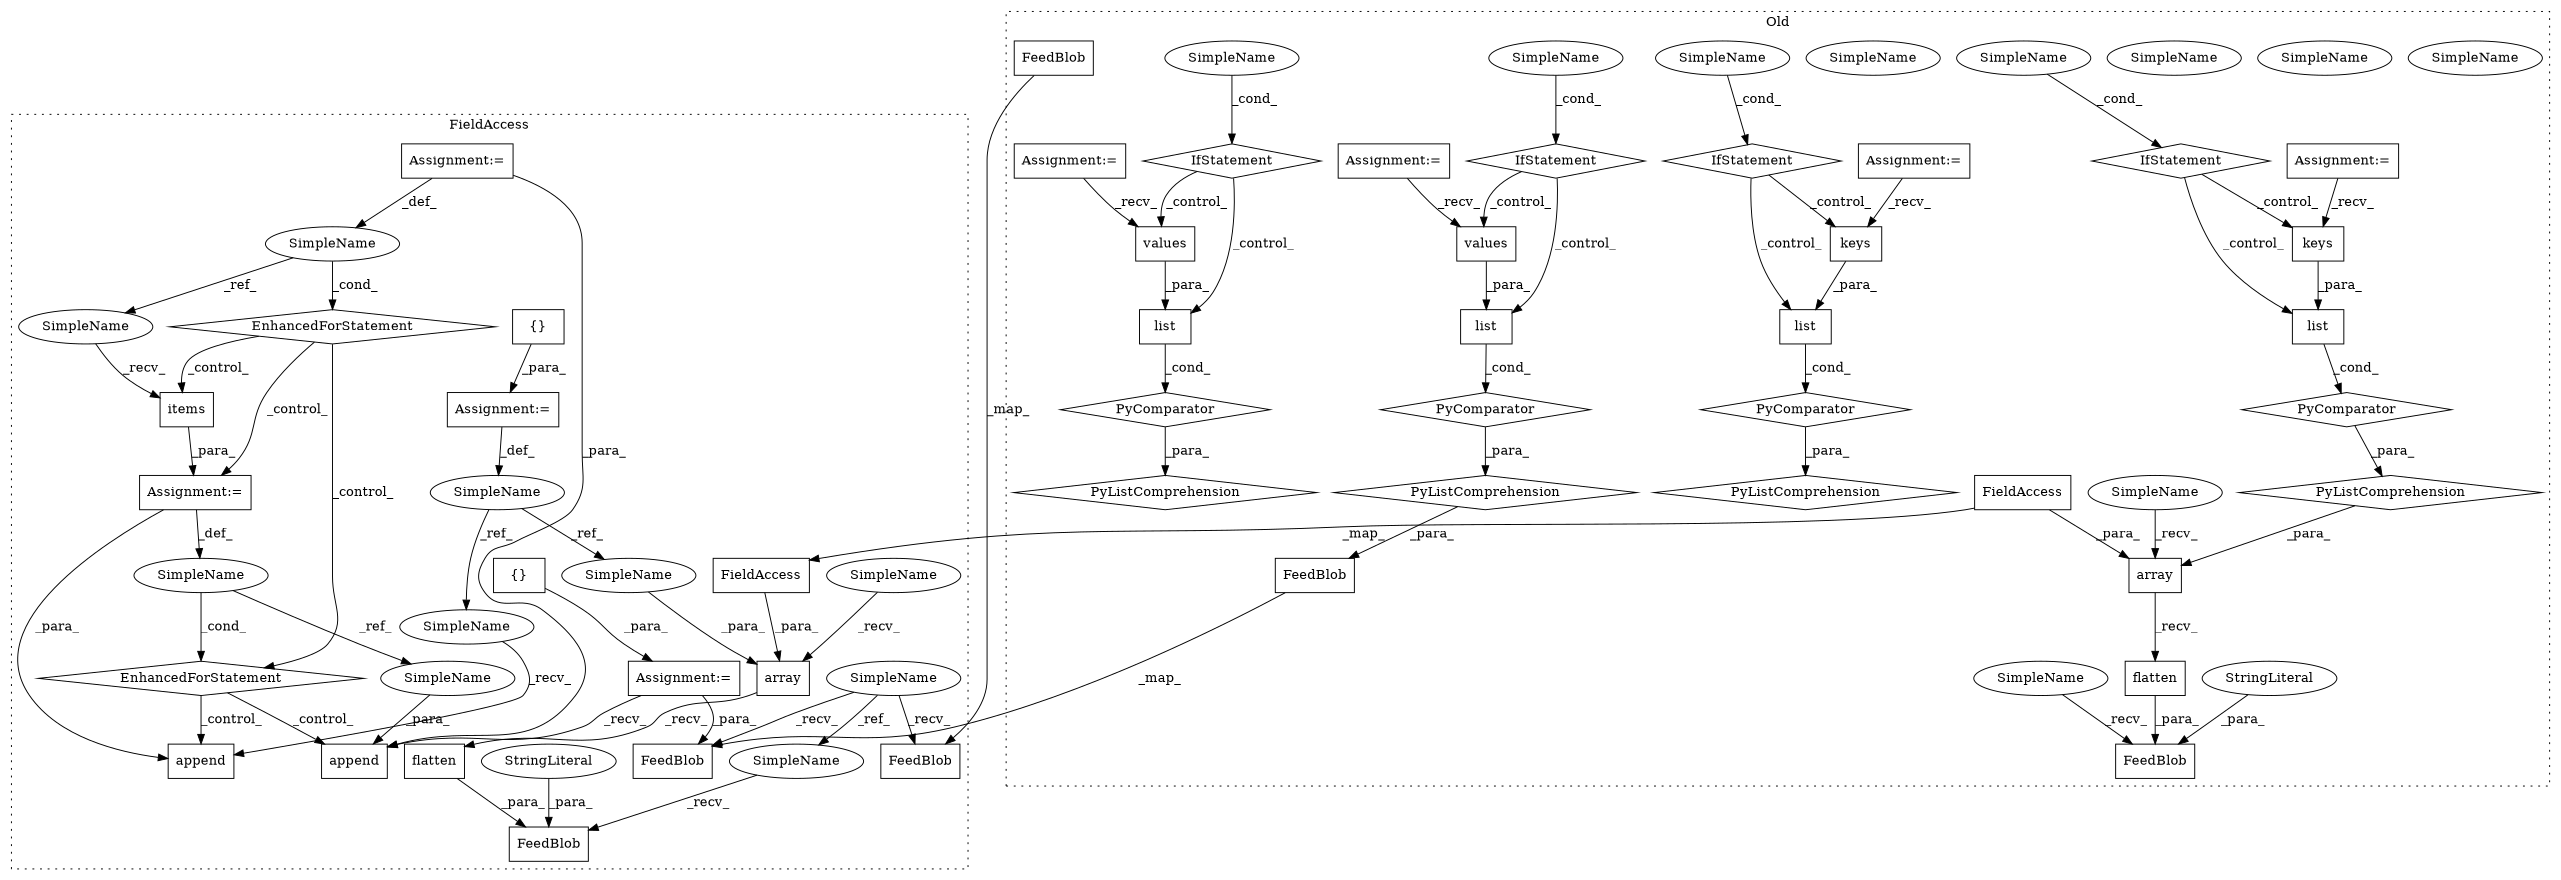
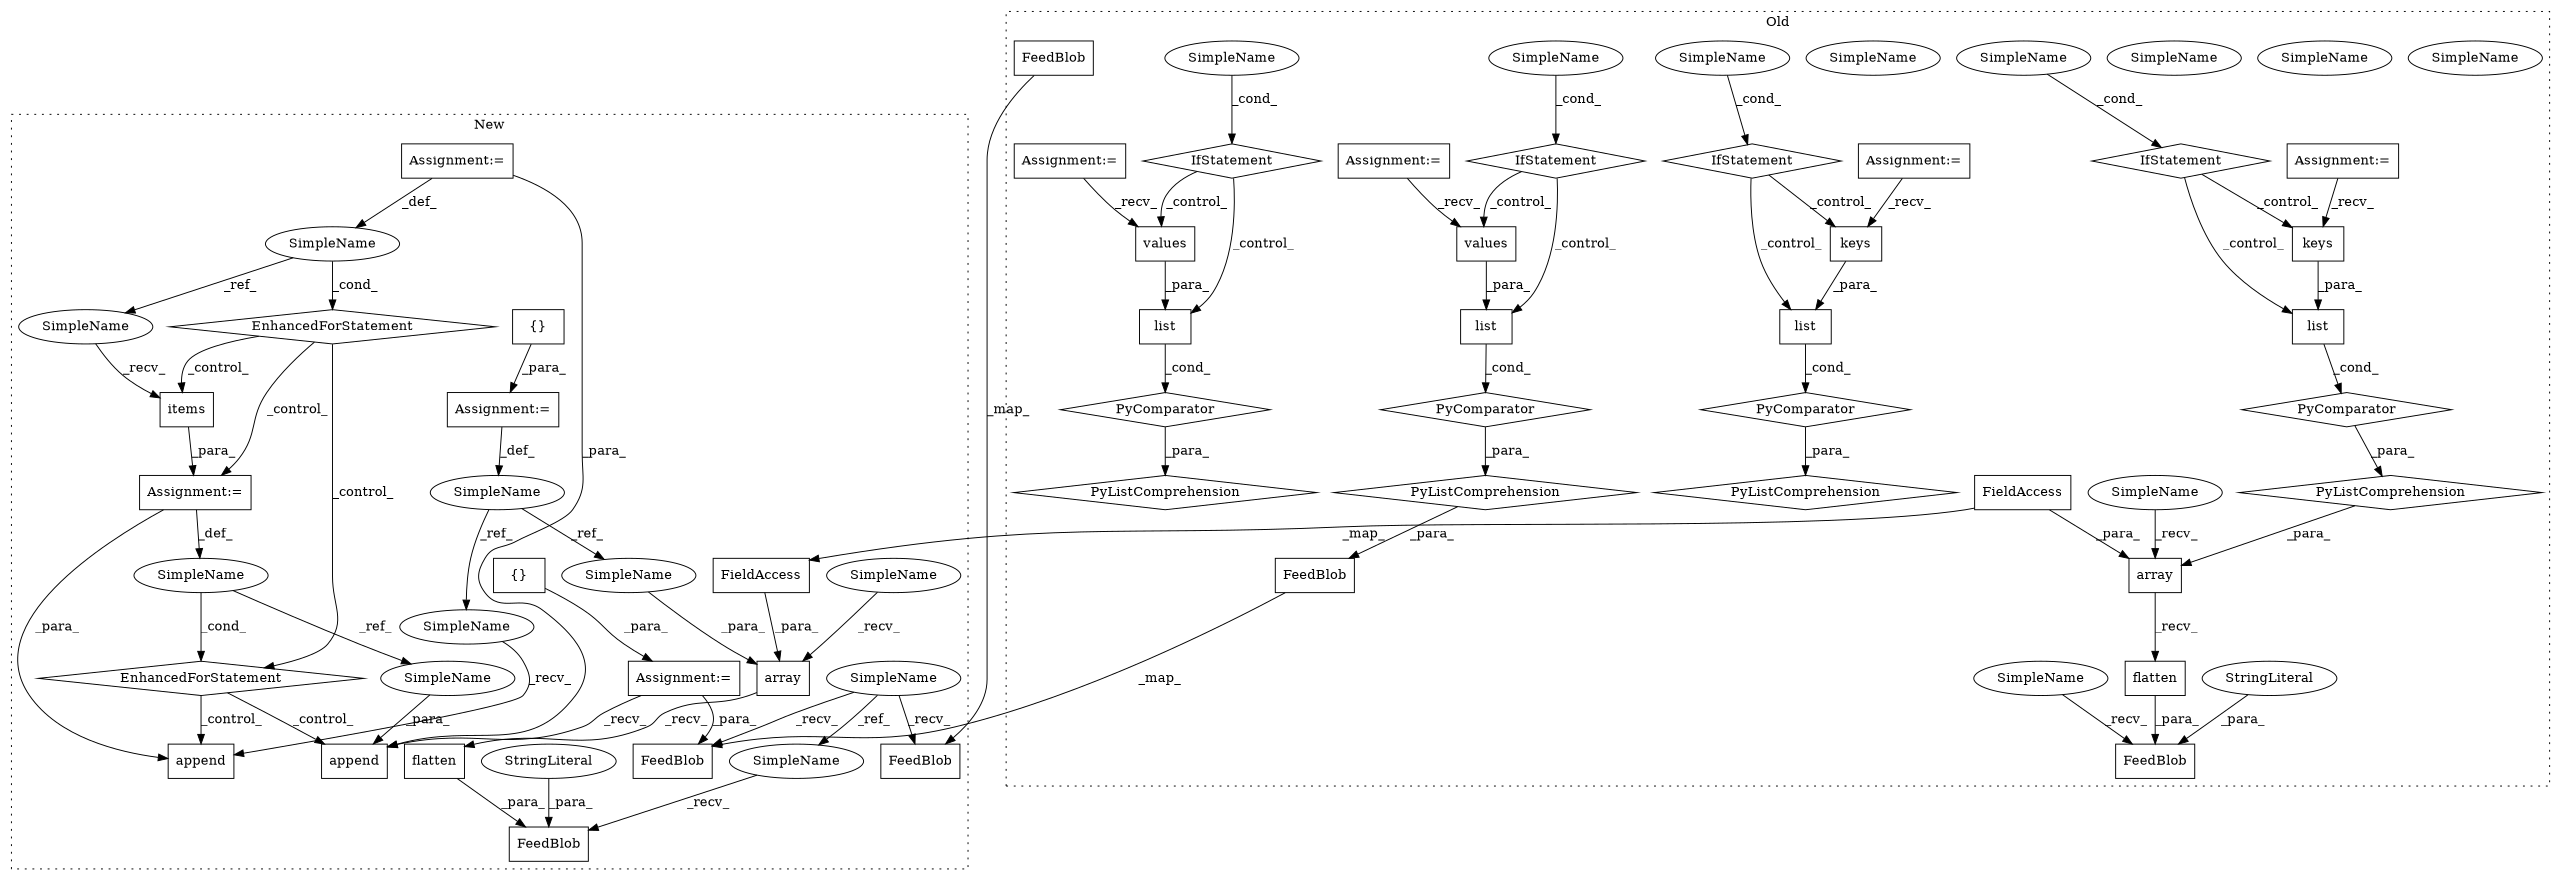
(490, 125) -> (490, 125)
